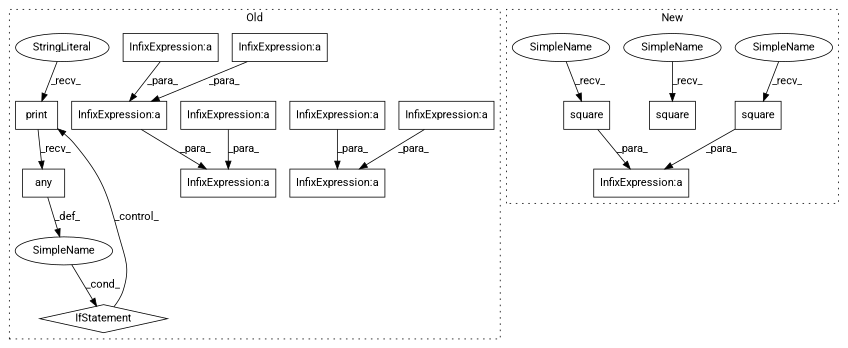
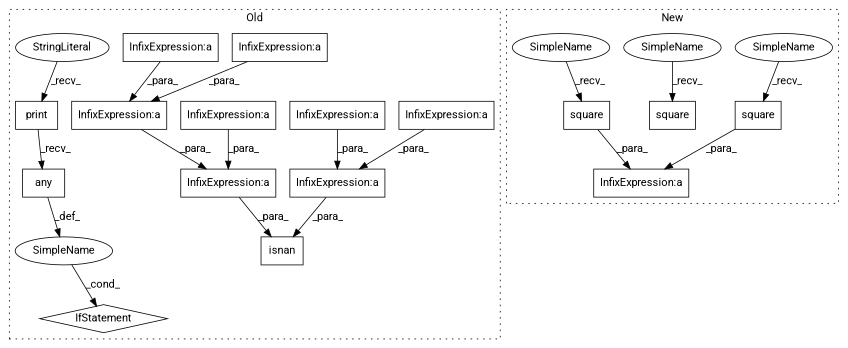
(113, 215) -> none
none -> (282, 251)
